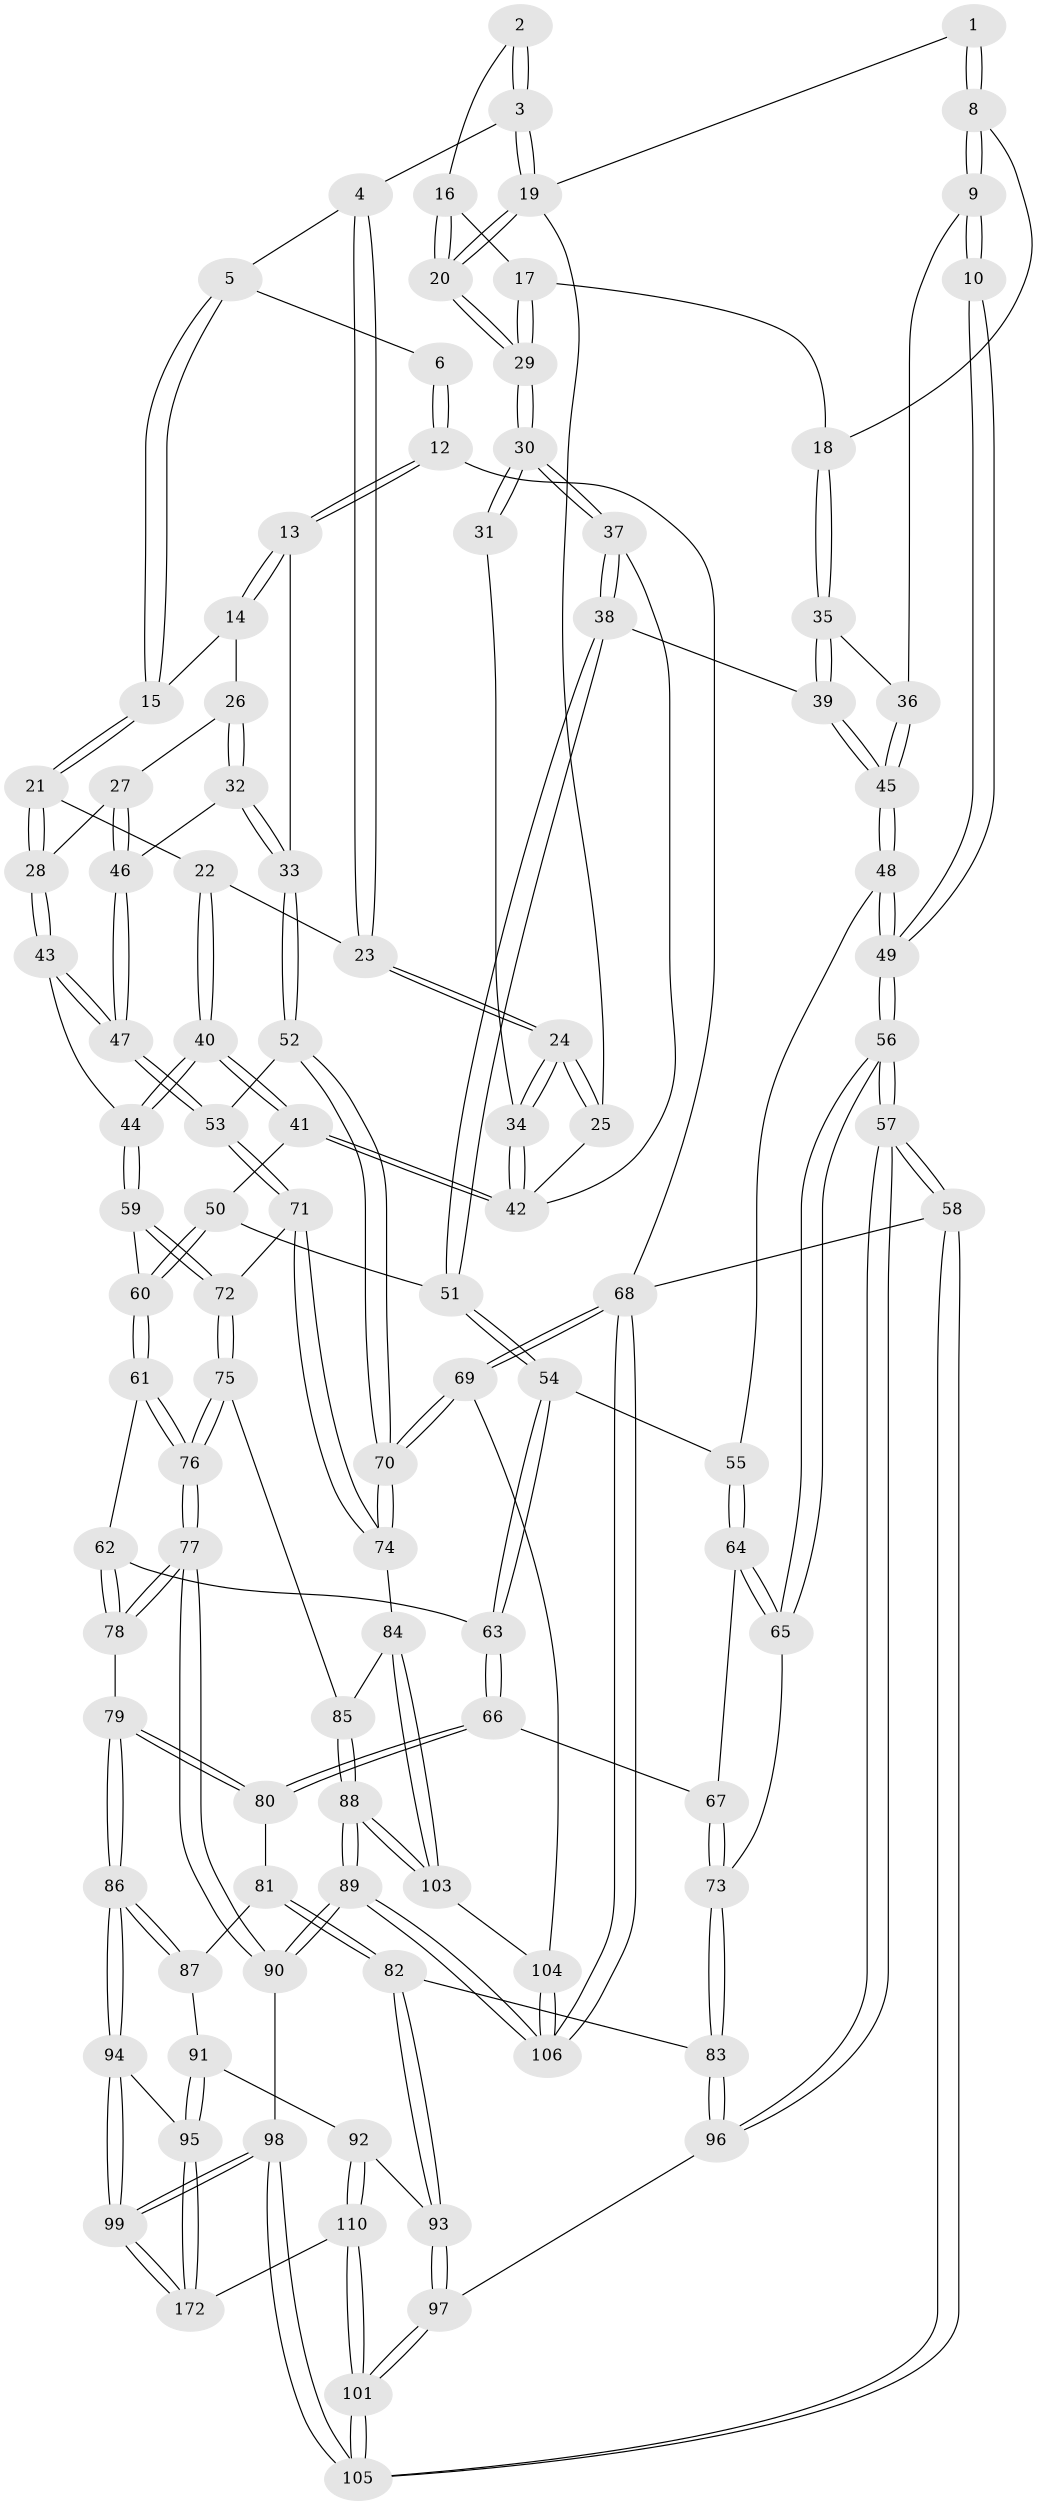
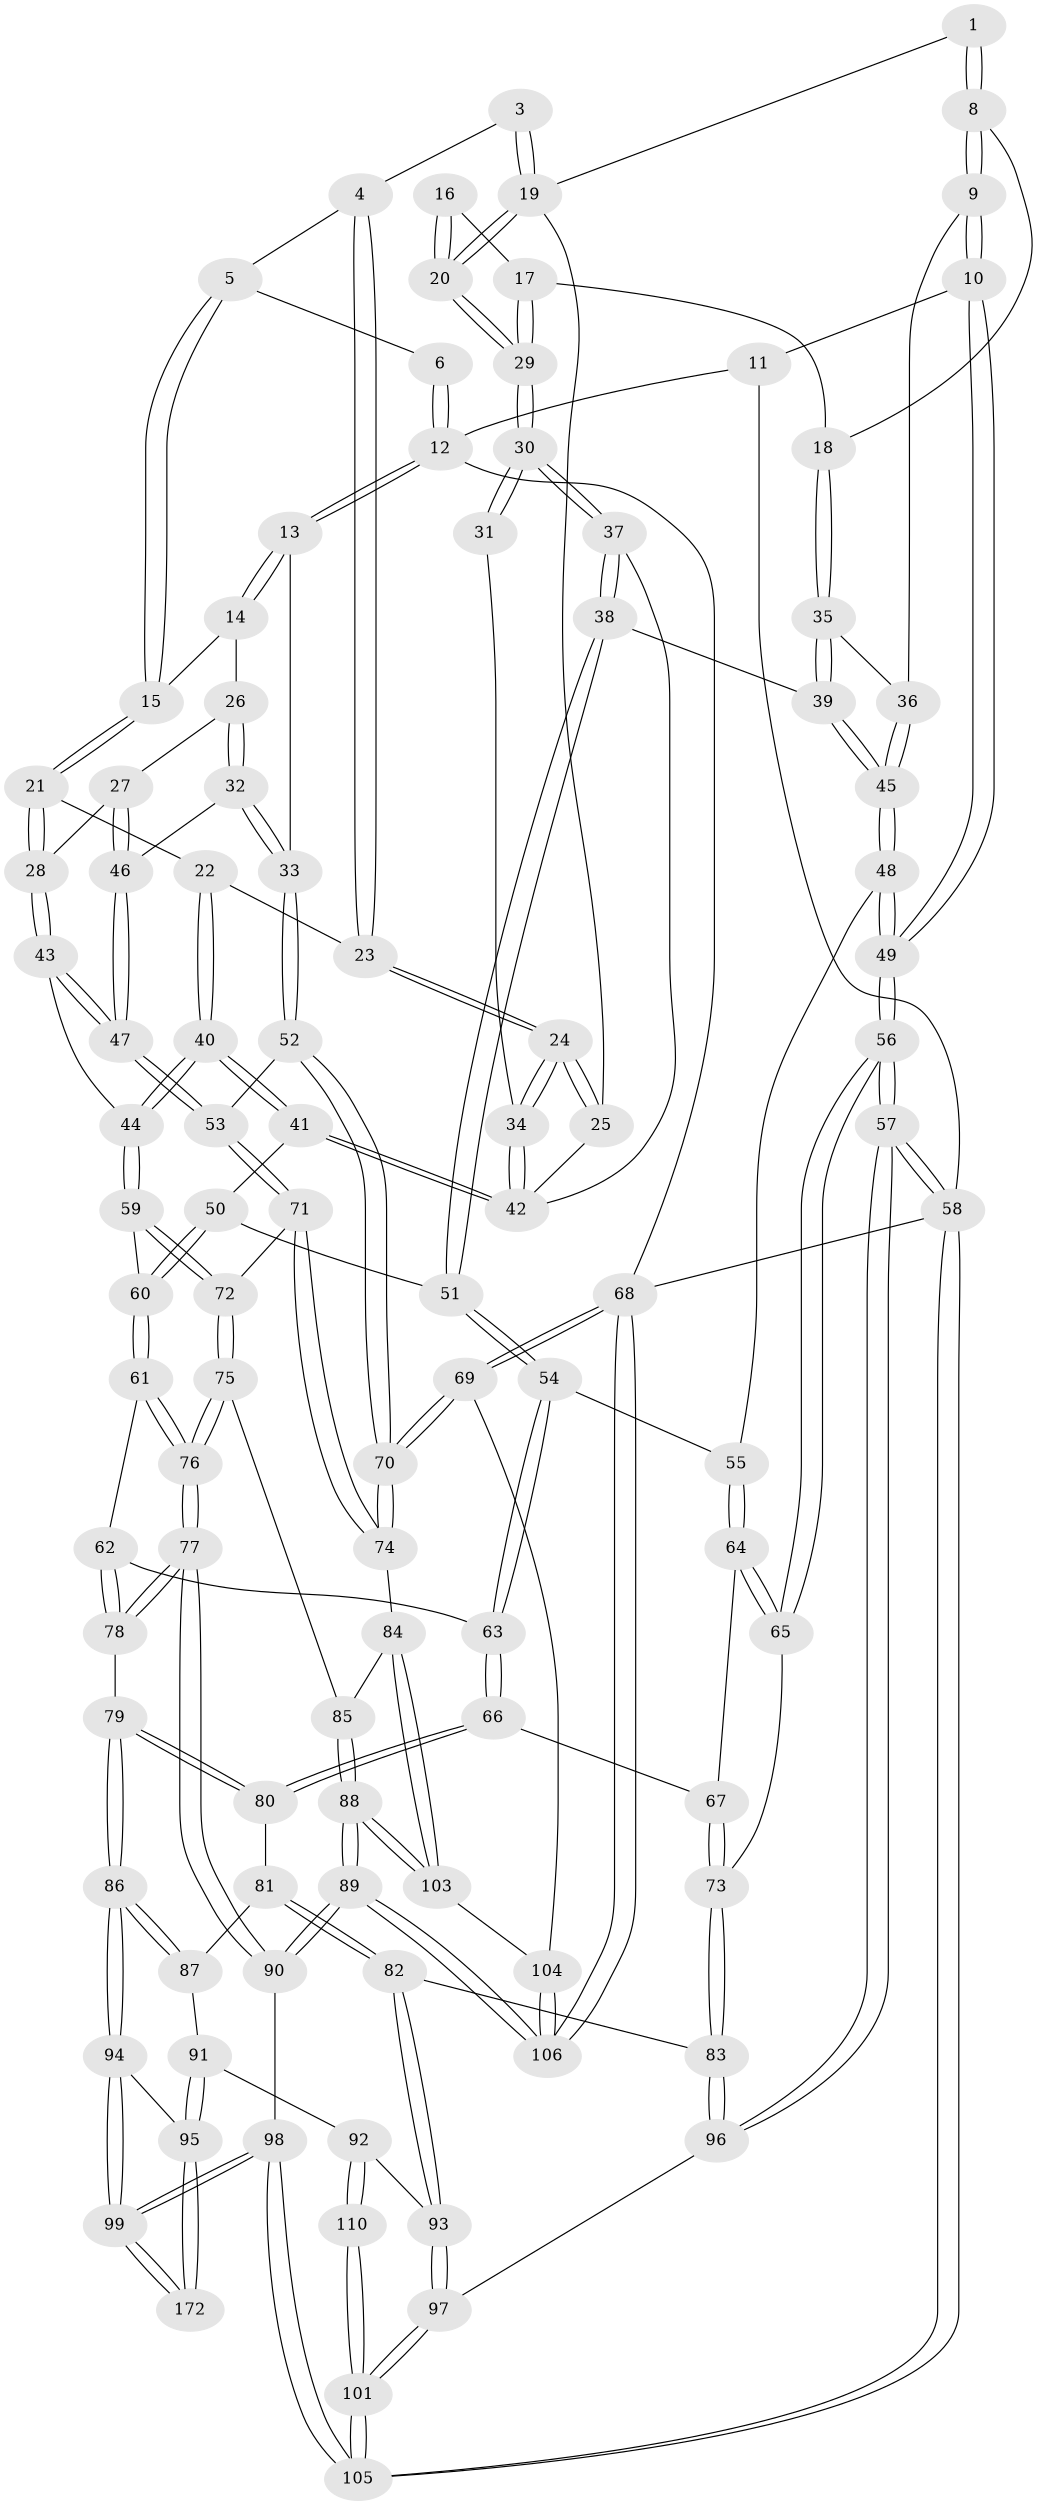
(521, 26) -> none
none -> (759, 364)
(277, 2265) -> none
